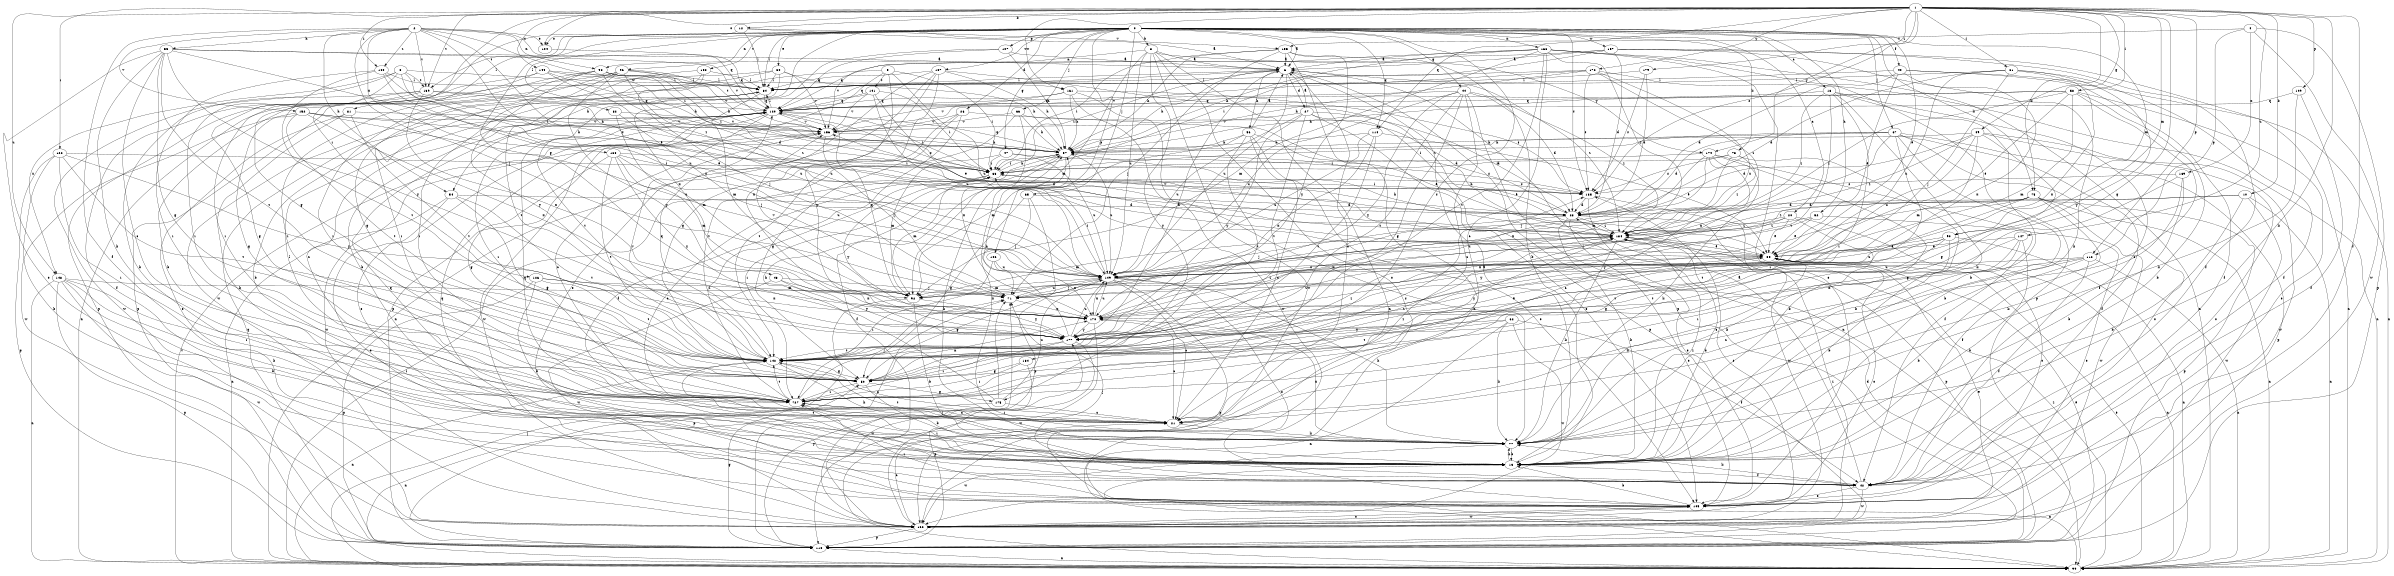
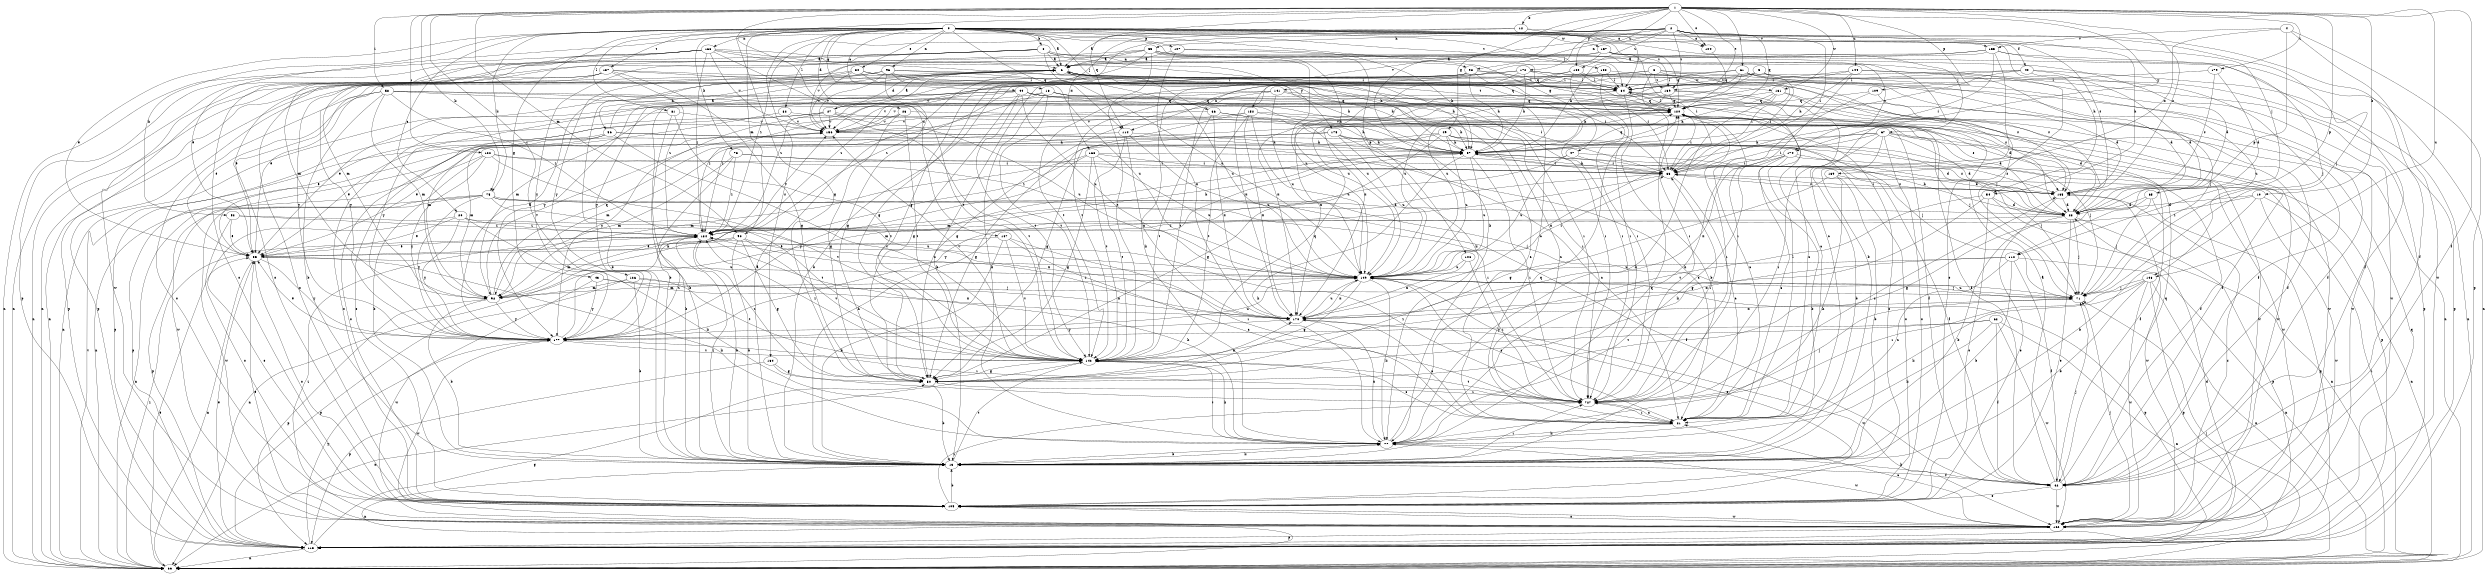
(719, 182) -> (1349, 85)
(929, 392) -> (1067, 158)
